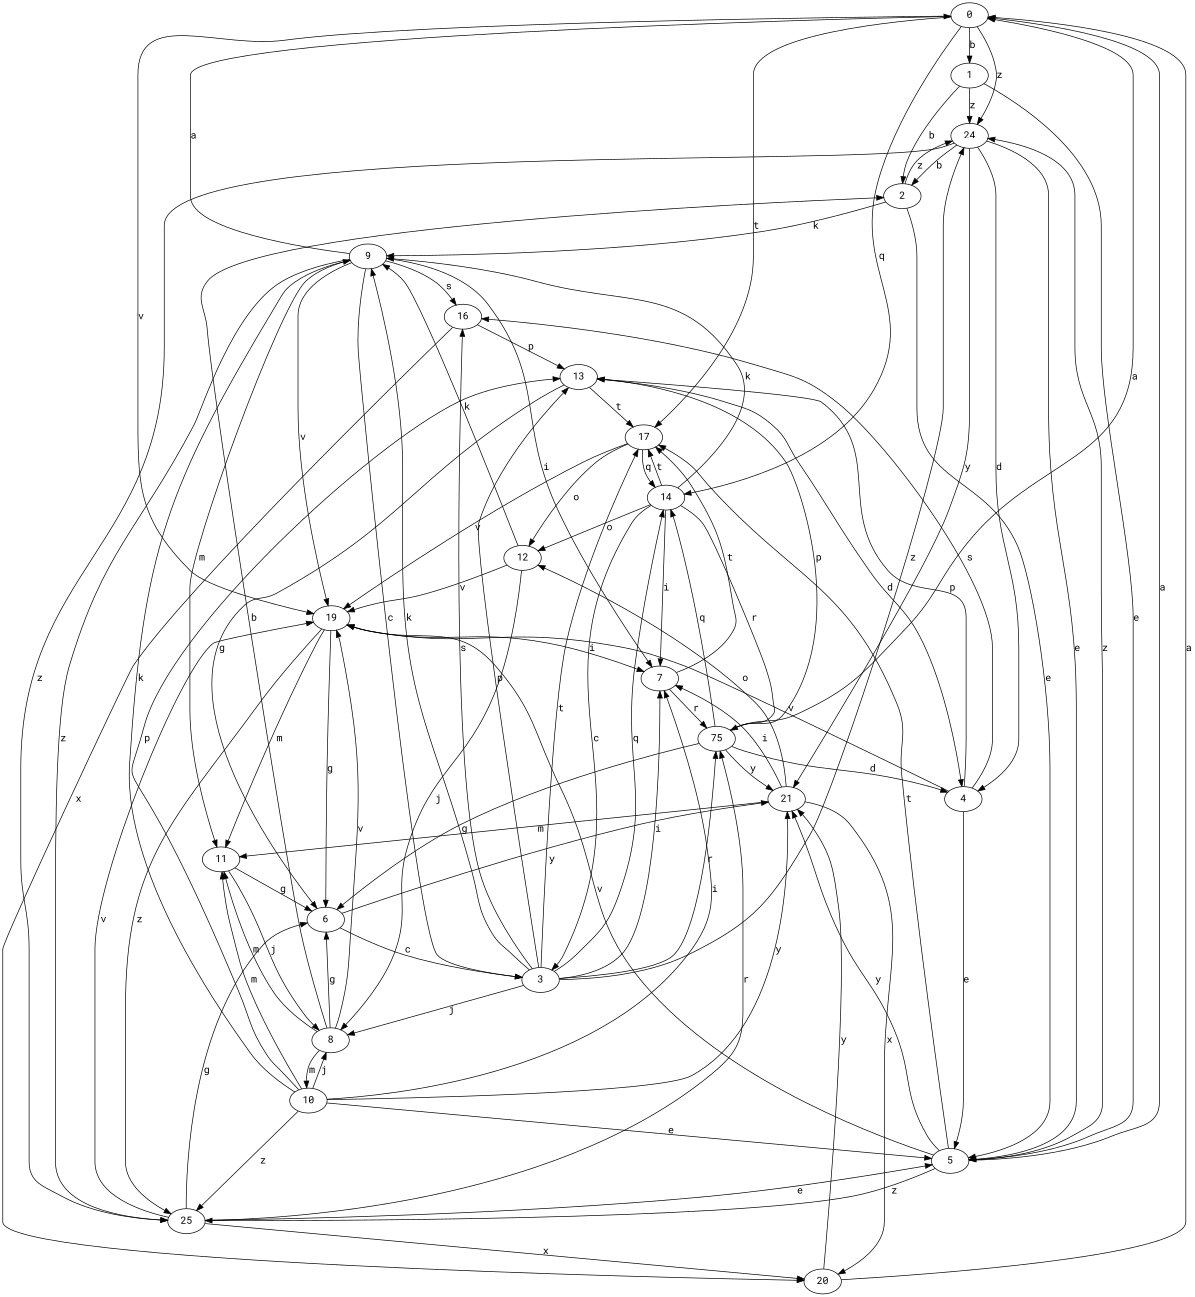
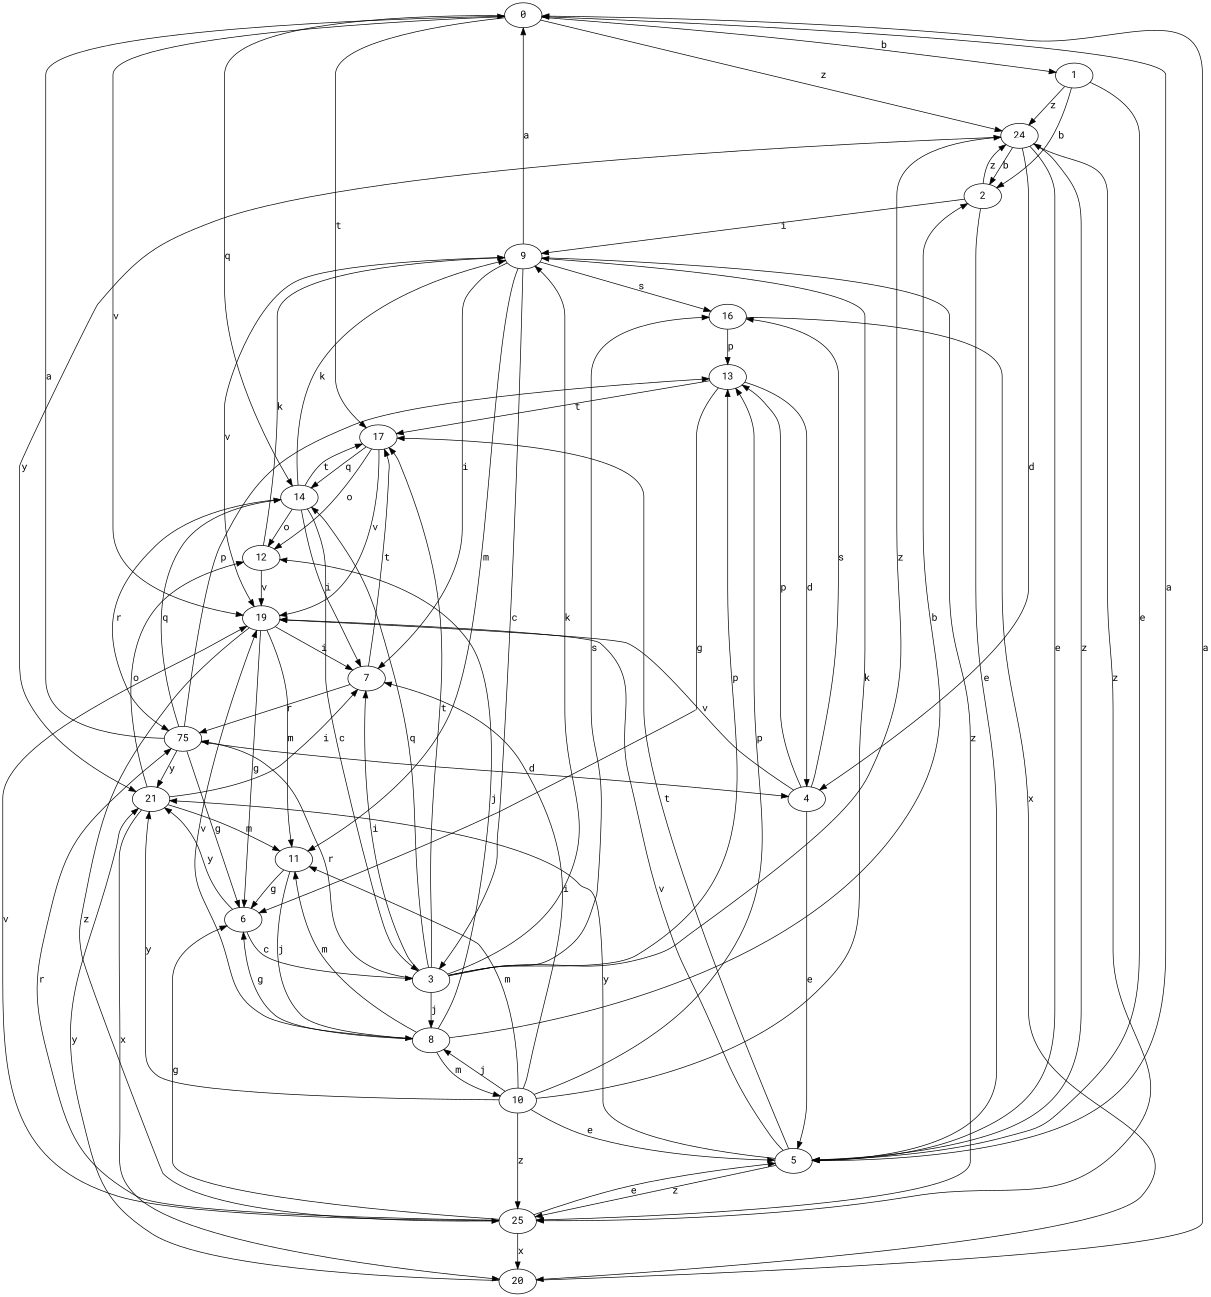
(816, 226) -> (783, 226)
(429, 797) -> (490, 735)
